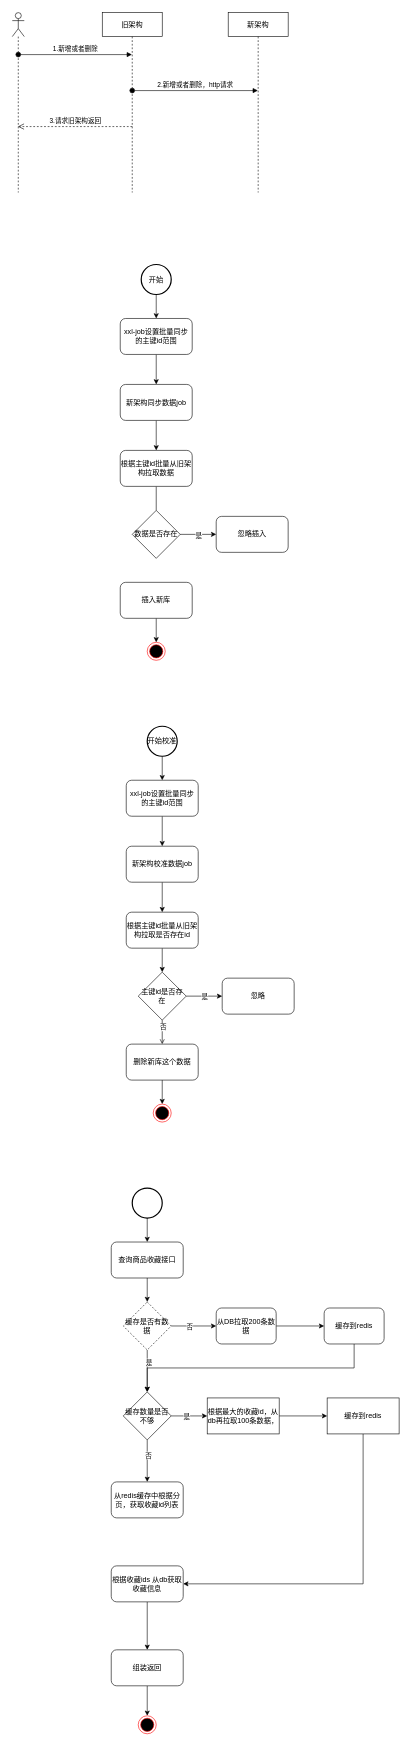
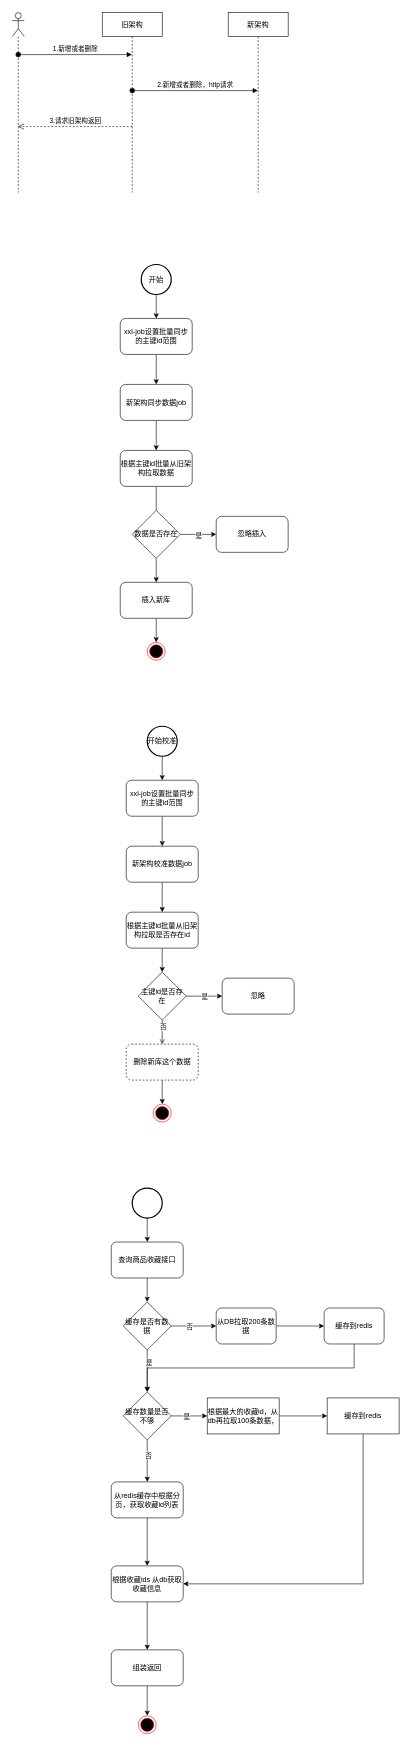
none -> (156, 576)
(162, 1062) -> (162, 1062)
(147, 1326) -> (147, 1326)
none -> (147, 1560)
